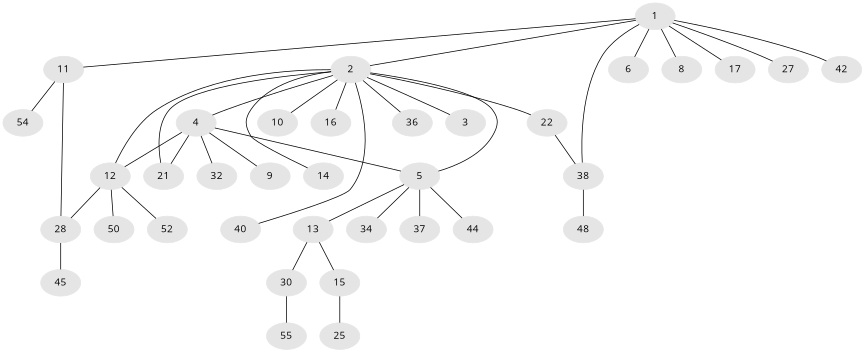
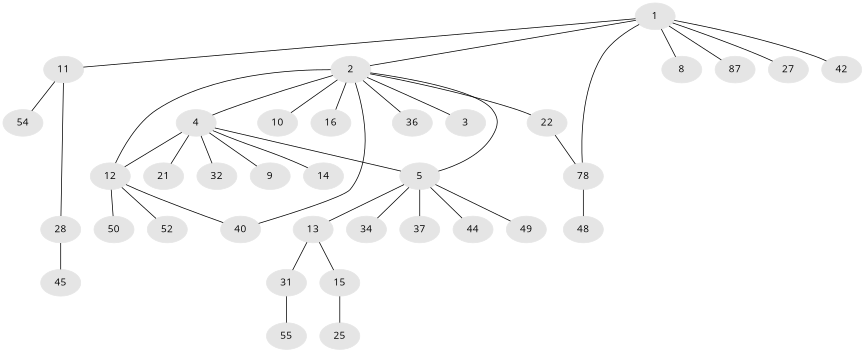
(628, 70) -> none
(735, 70) -> (735, 70)
(220, 88) -> none
(250, 111) -> (260, 149)
(583, 176) -> (583, 176)
(85, 203) -> (174, 205)
none -> (526, 229)
(286, 283) -> (286, 283)
